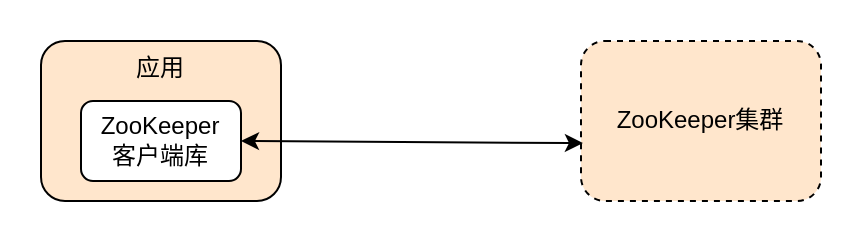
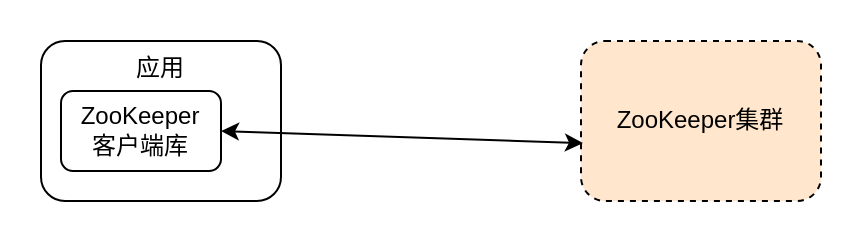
(161, 69) -> (161, 69)
(161, 141) -> (141, 131)
